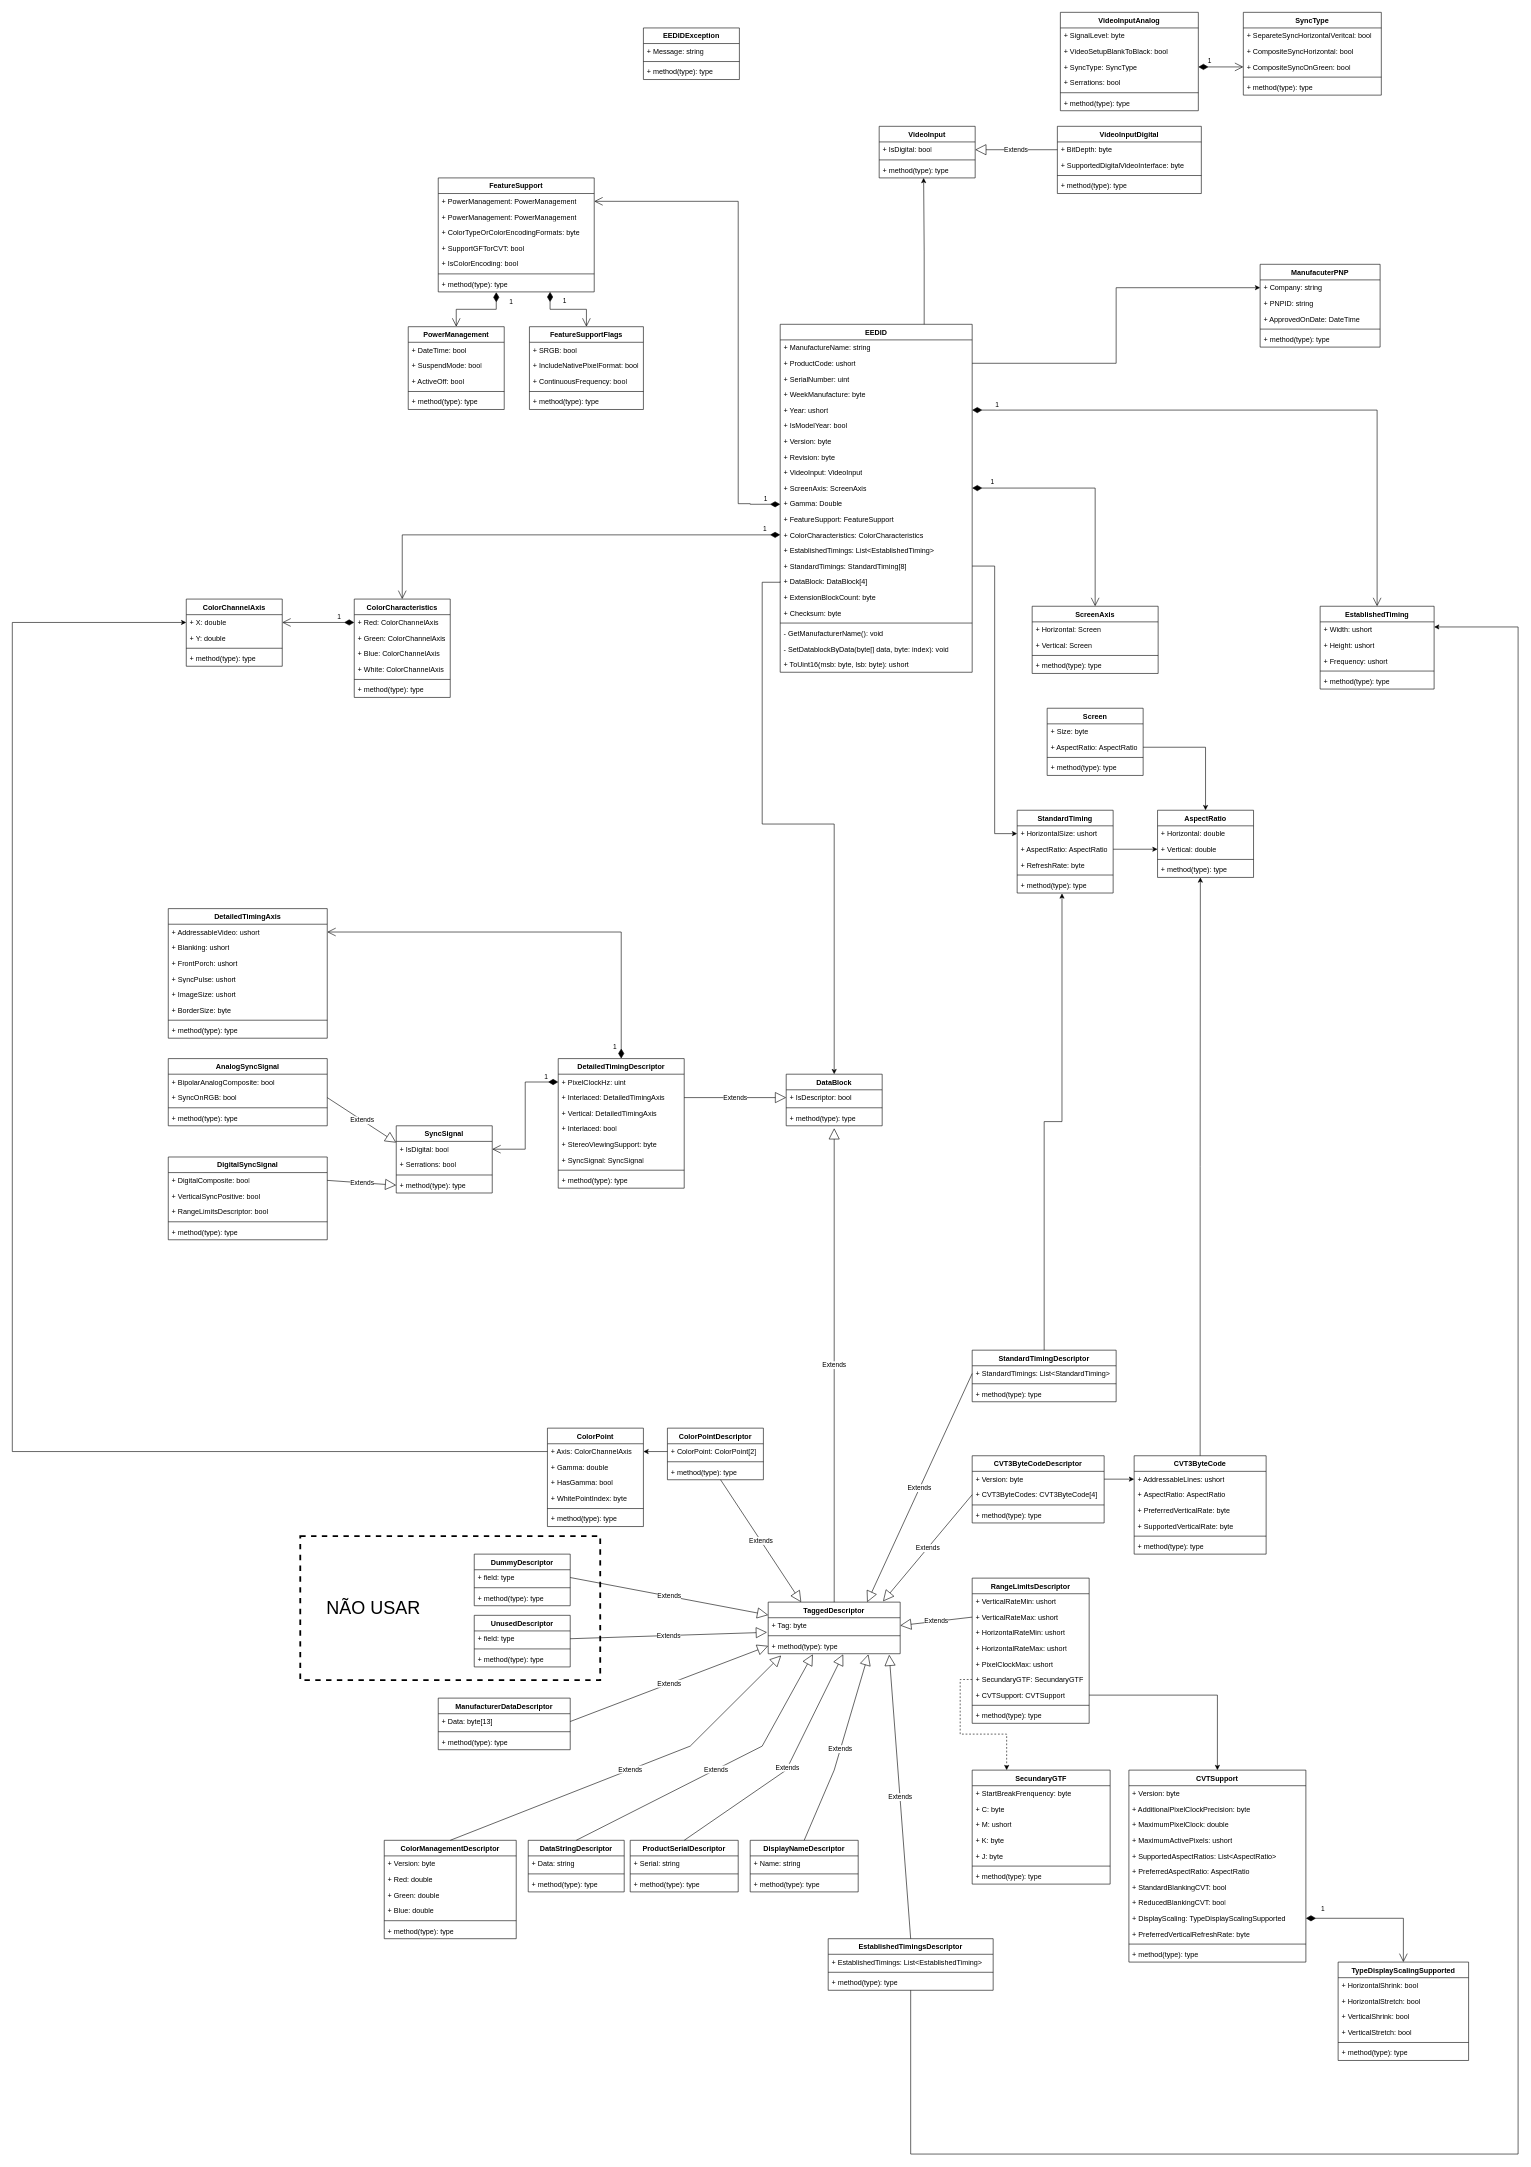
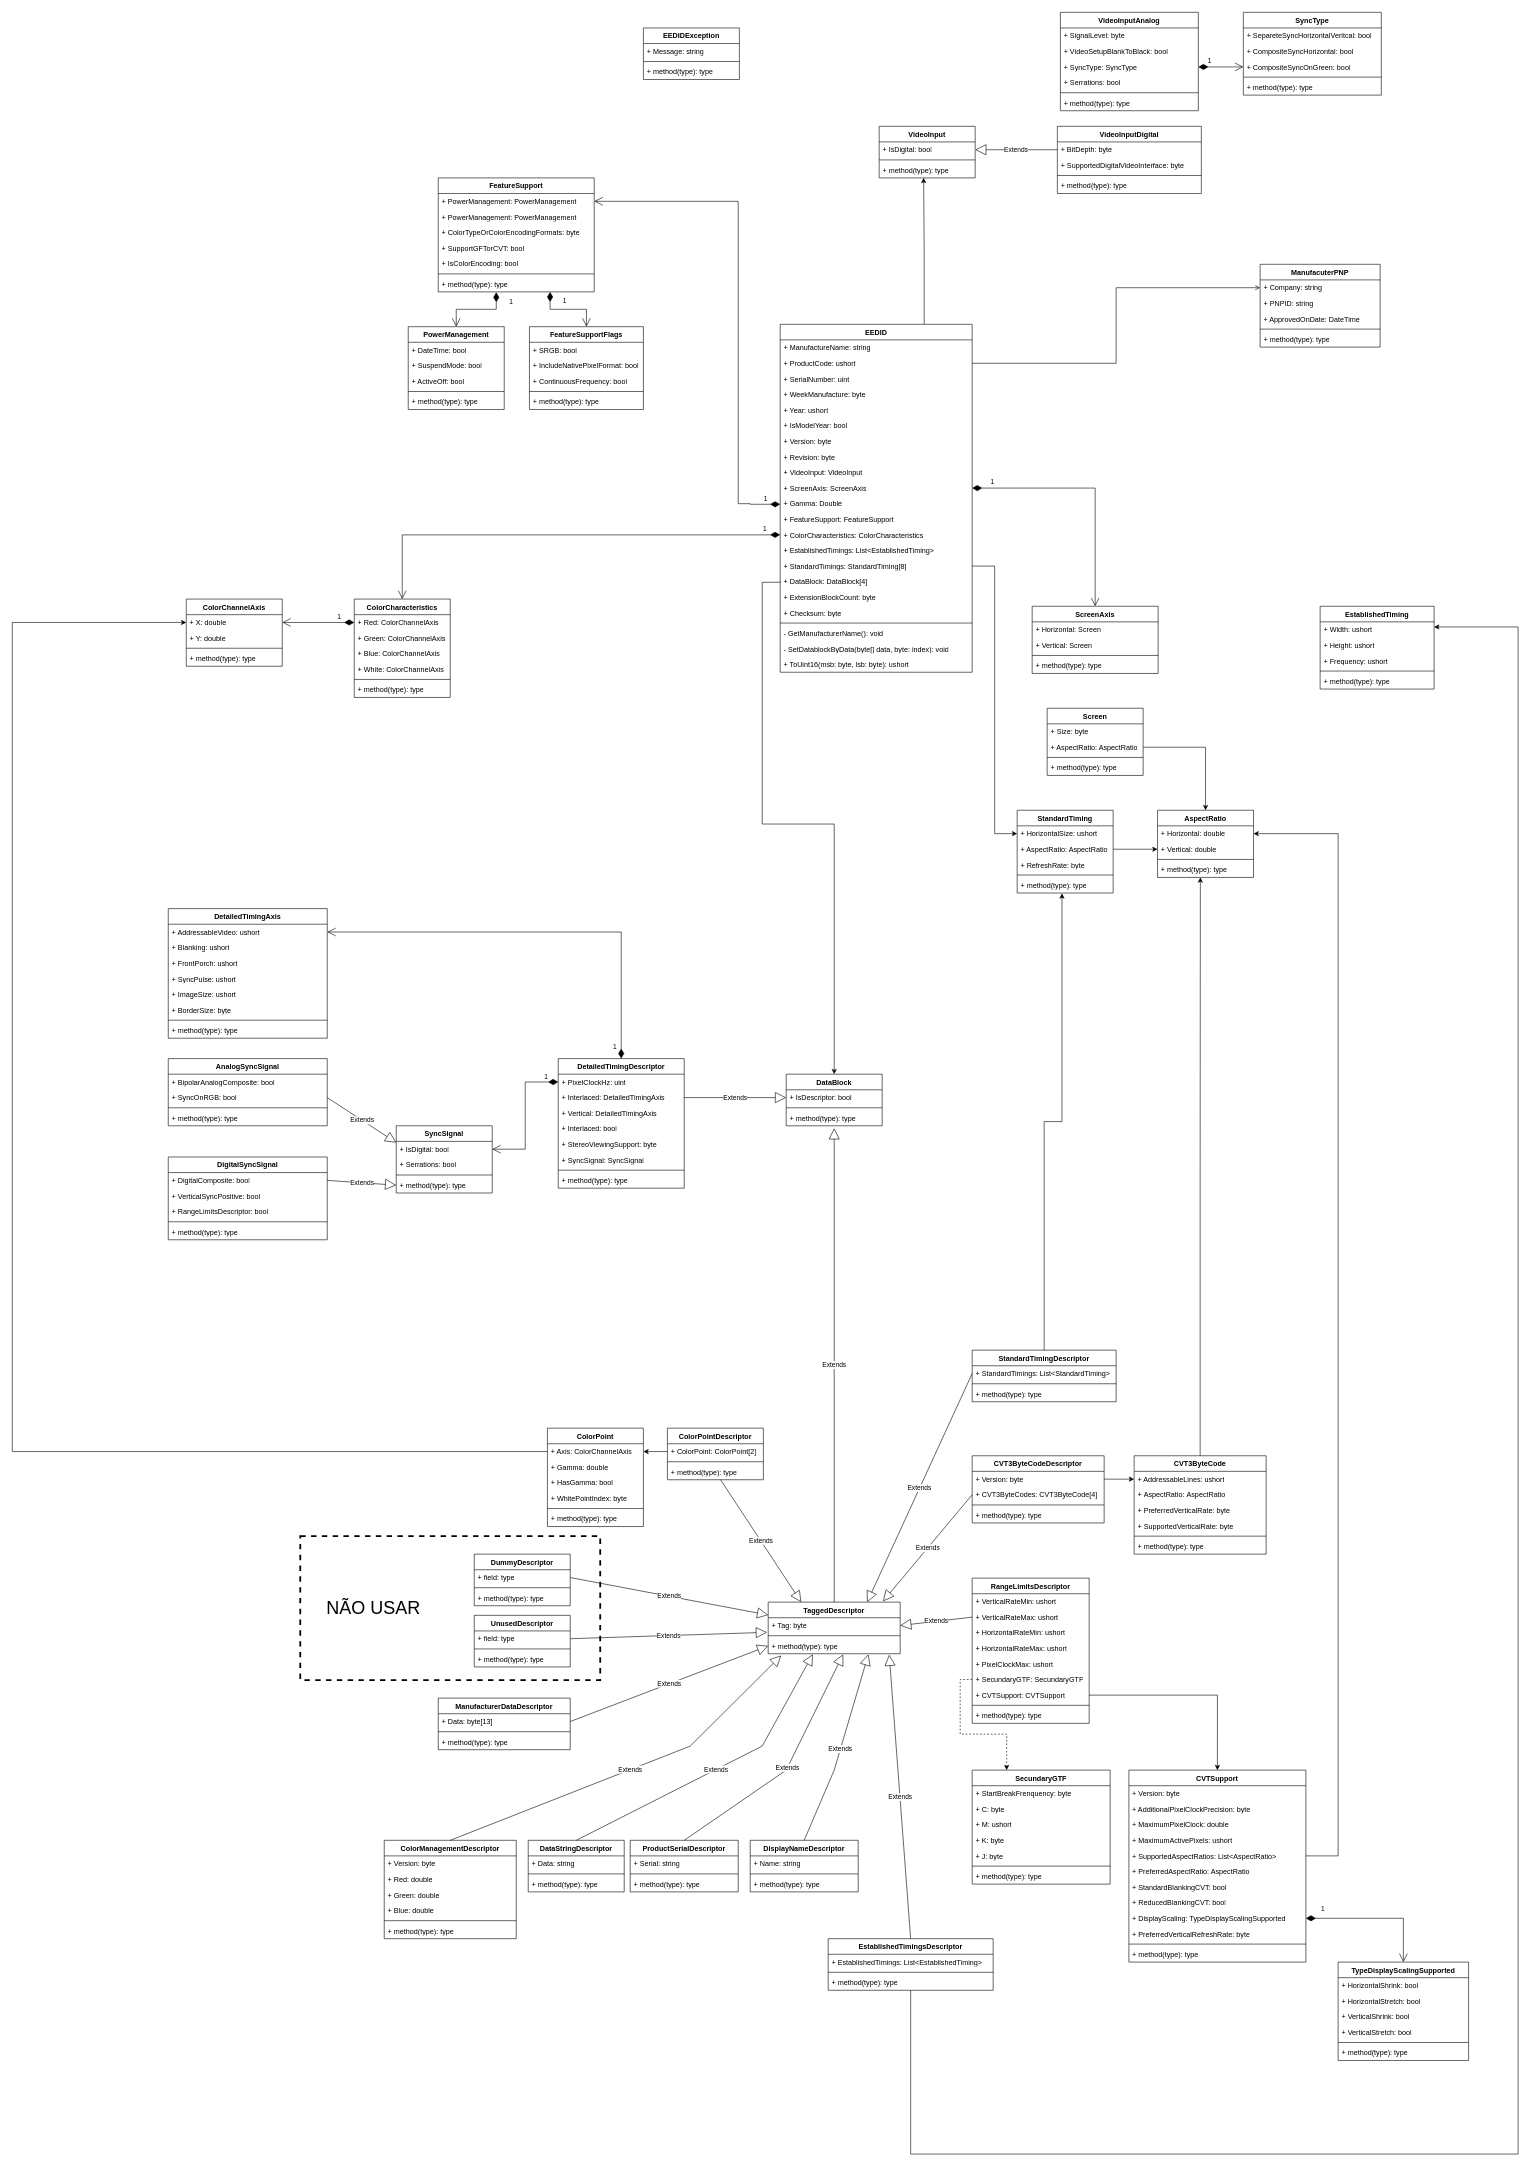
(1254, 288) -> (1255, 288)
(1377, 601) -> none
none -> (1299, 834)
